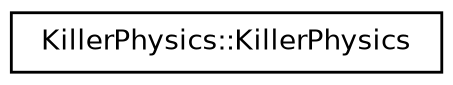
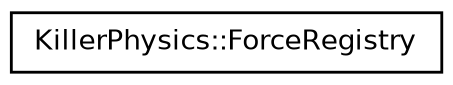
(227, 42) -> (227, 42)
